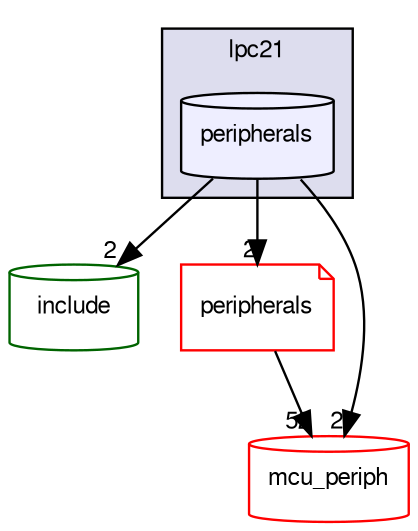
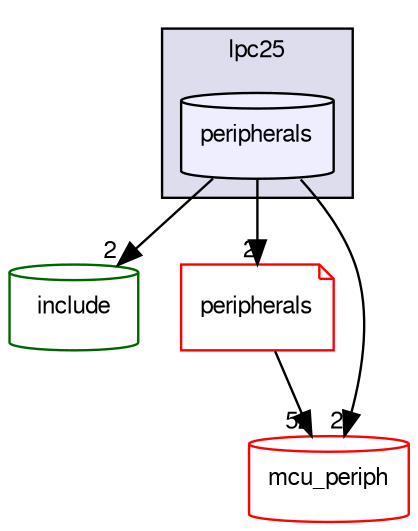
(257, 51) -> (257, 51)
